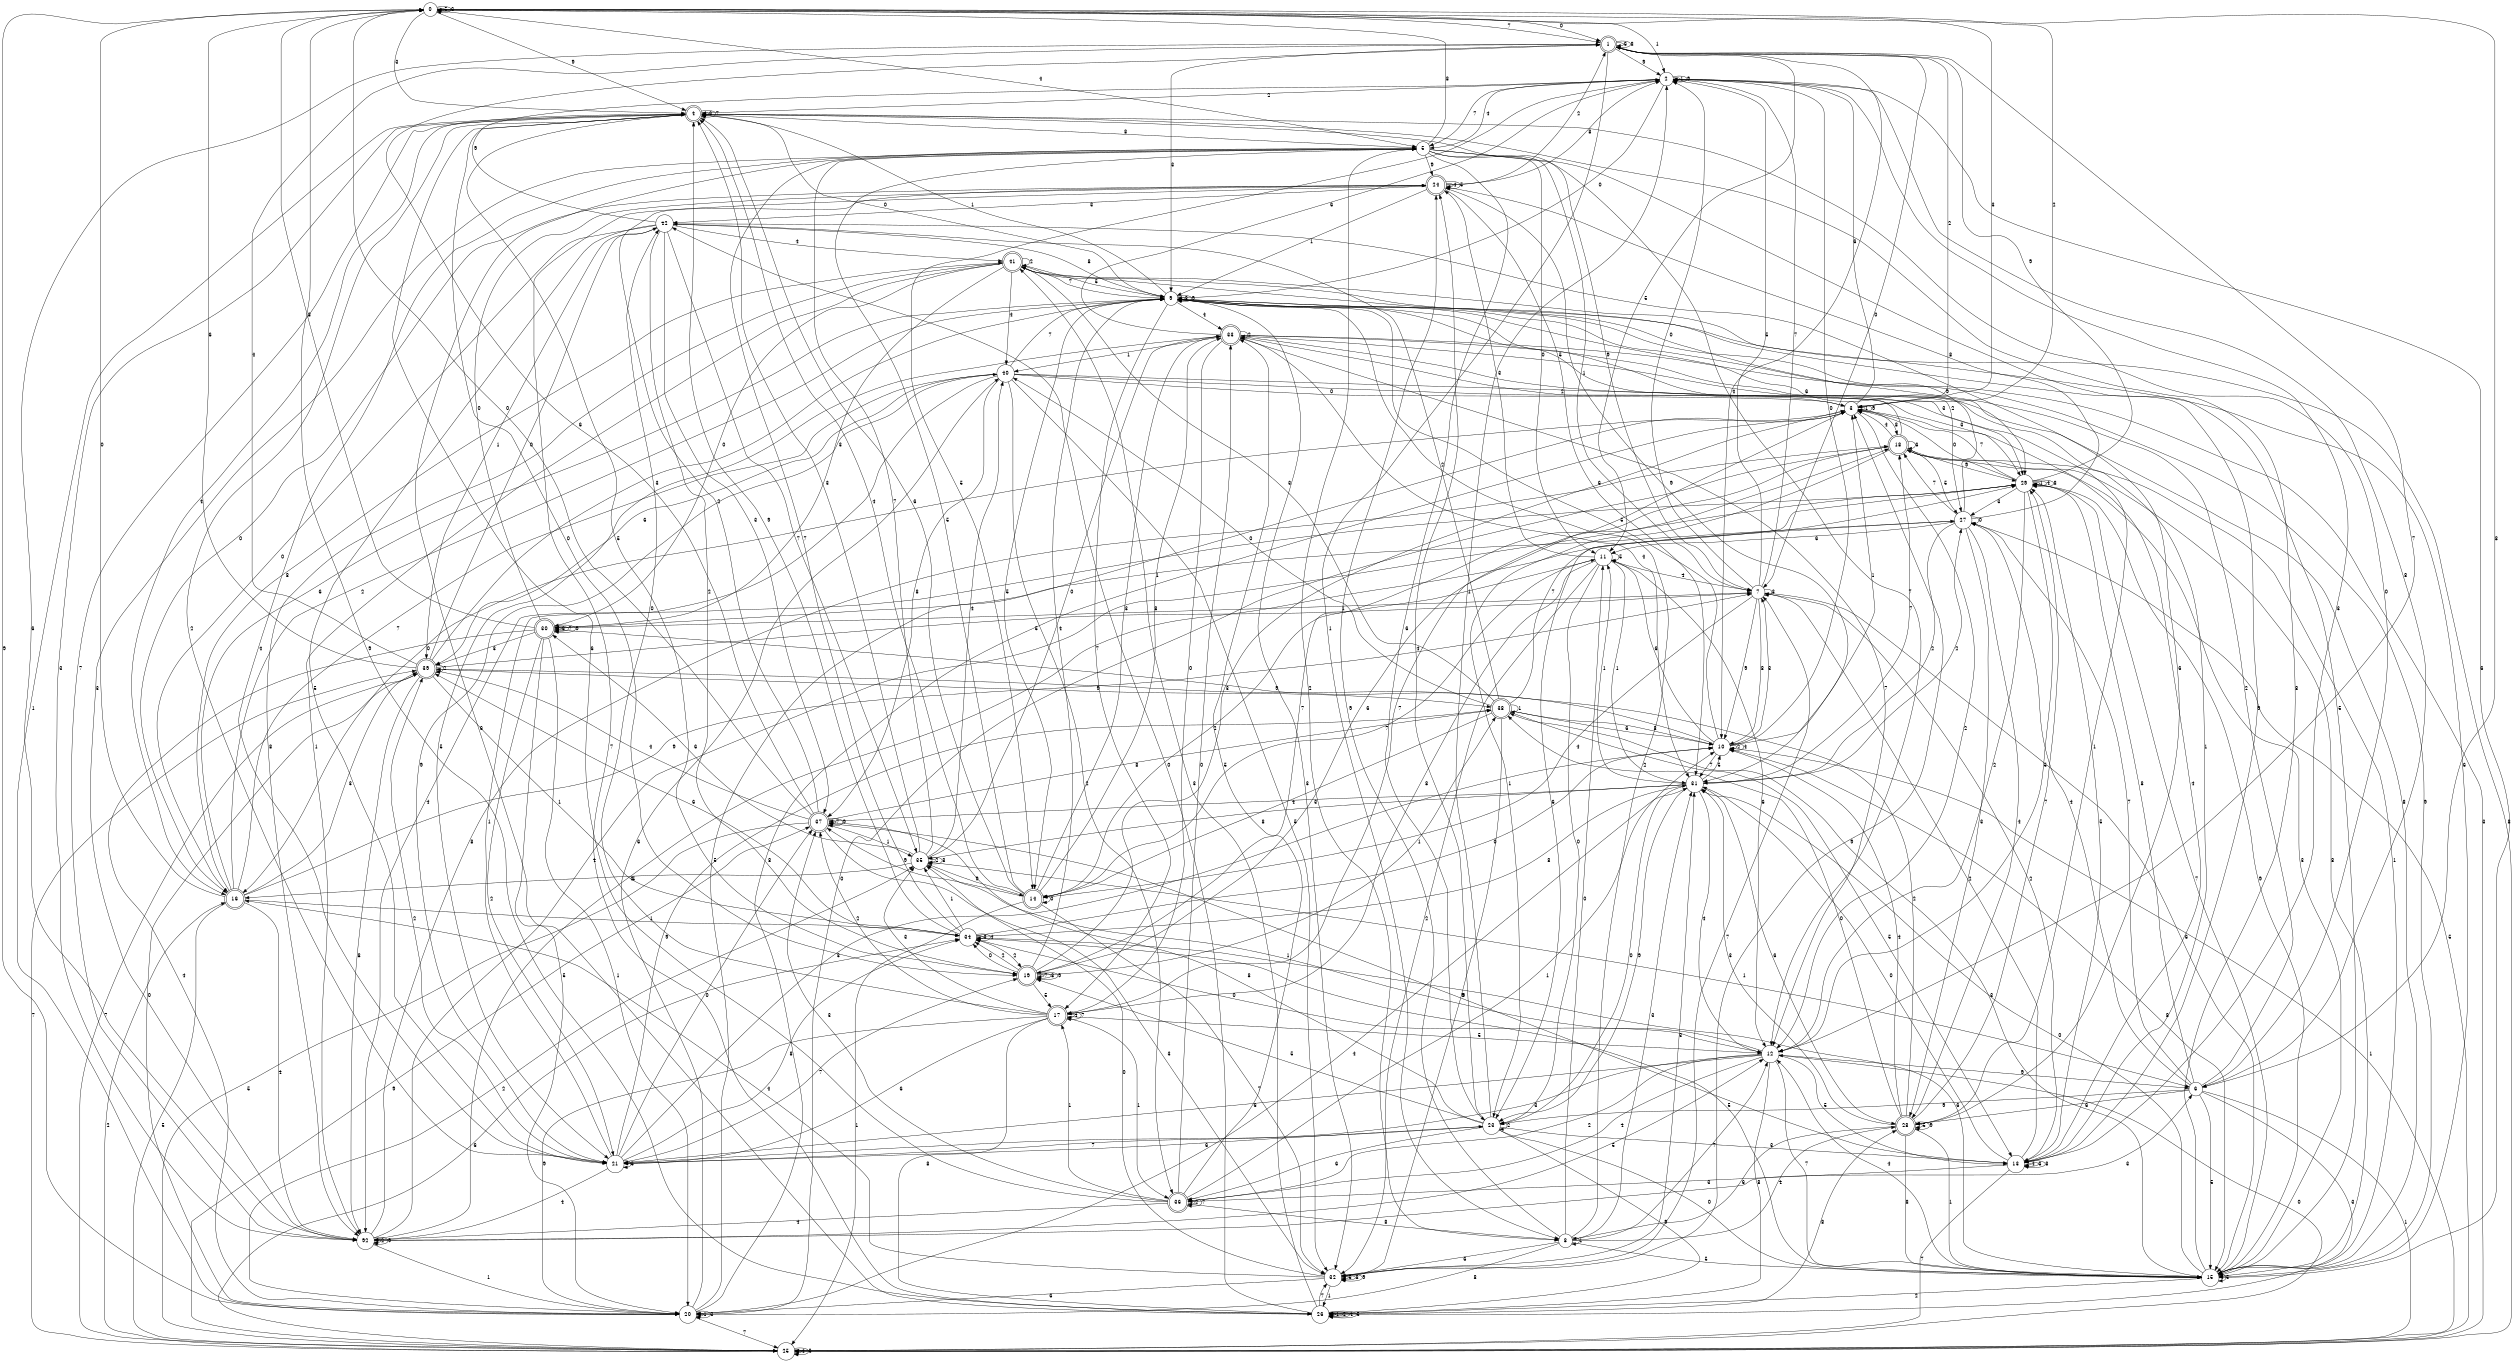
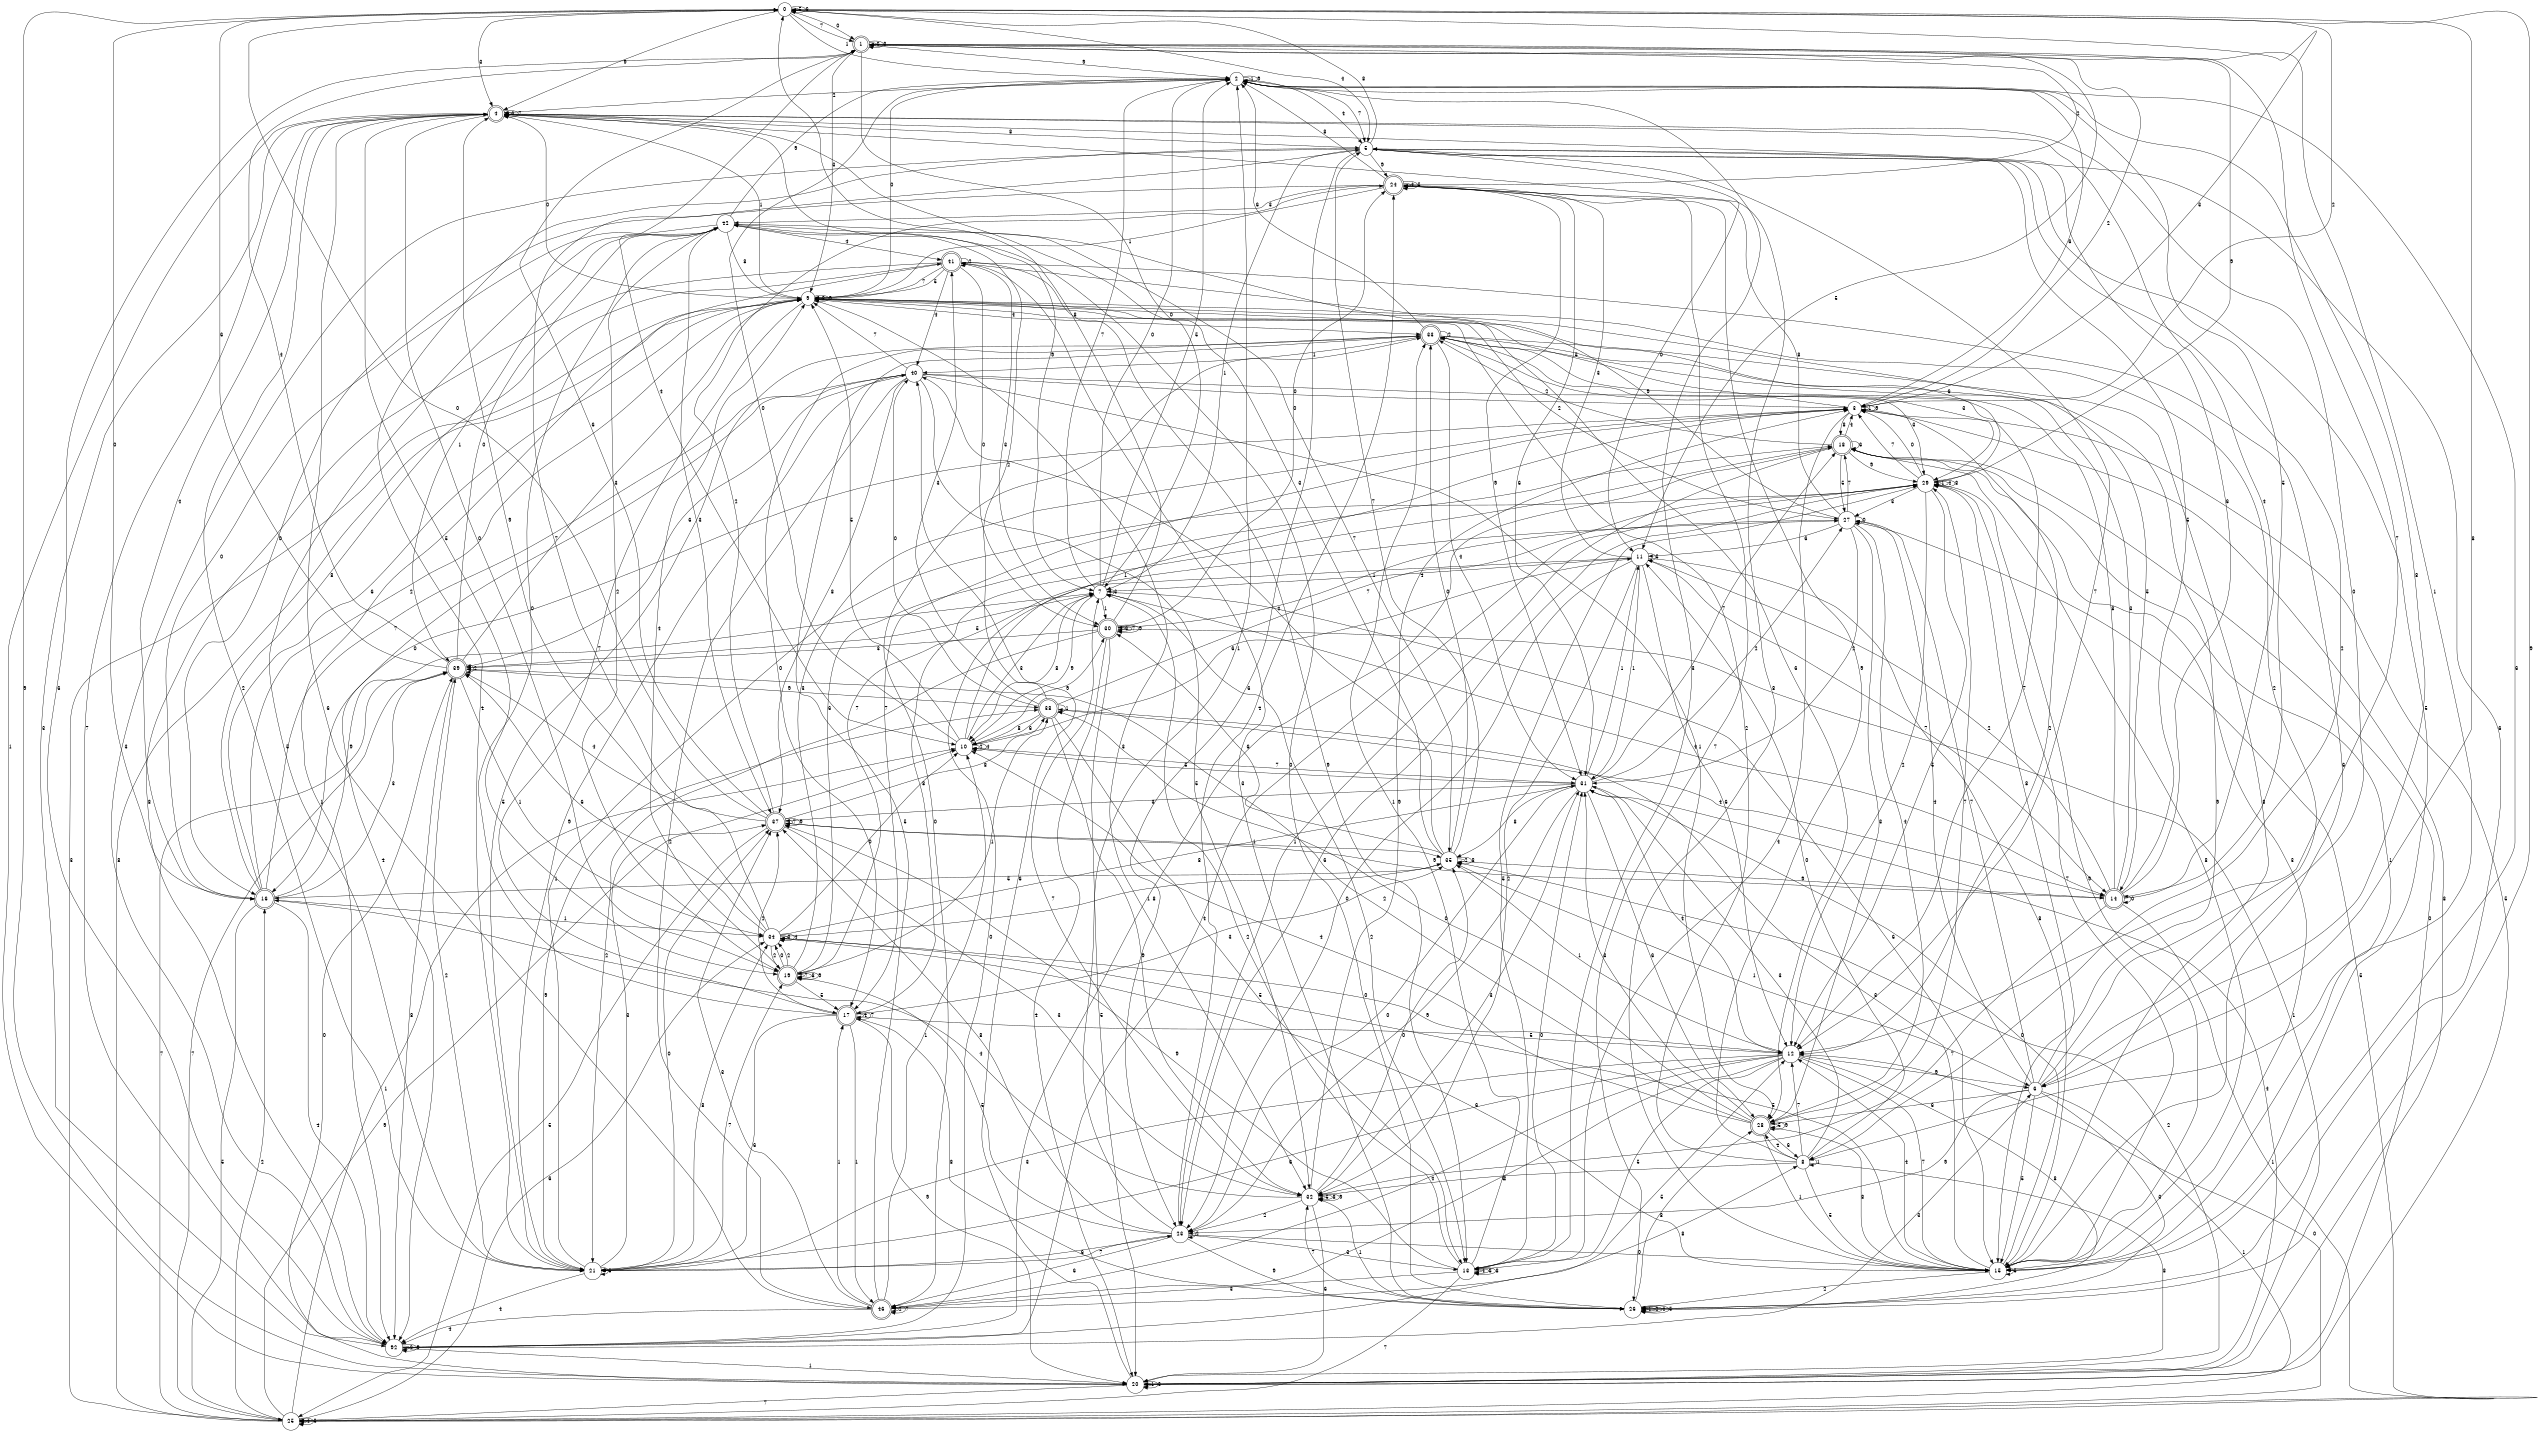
(2073, 939) -> (1989, 826)
(1178, 1202) -> (881, 1309)
none -> (1248, 1218)
